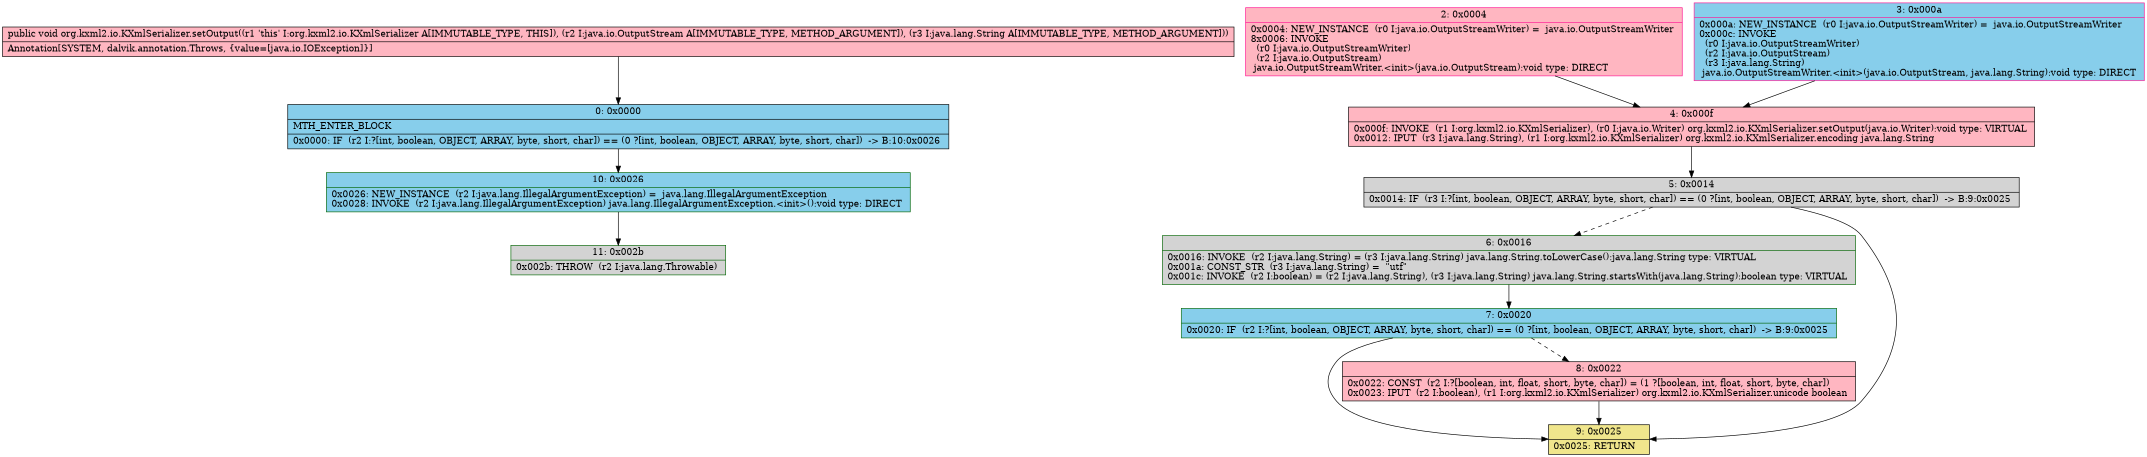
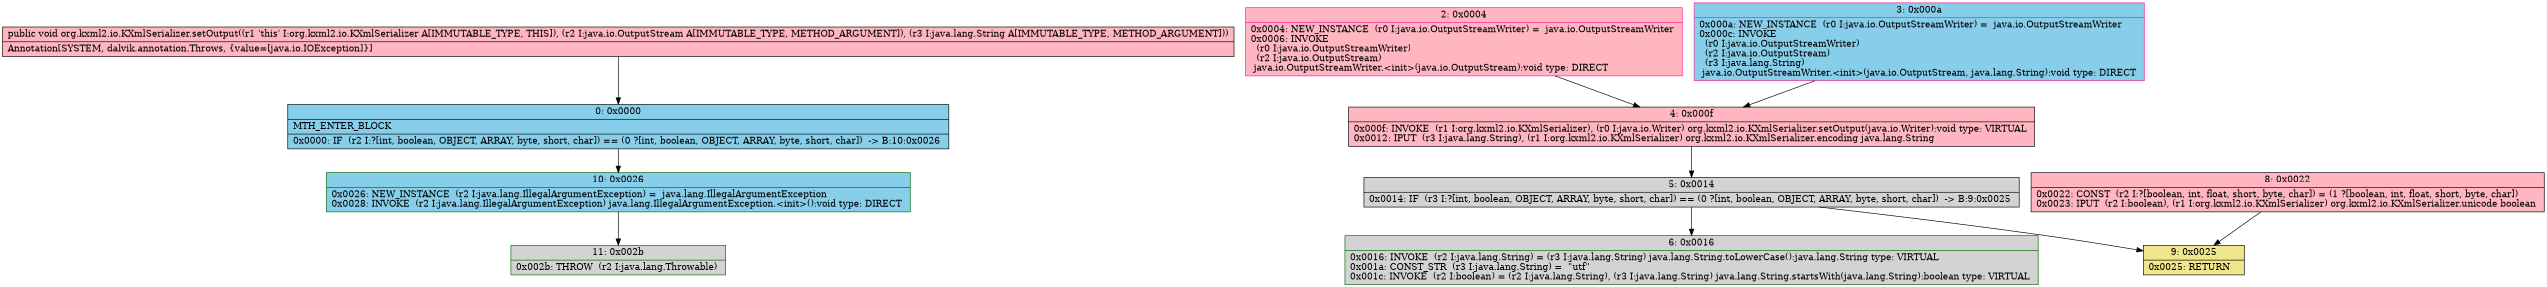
(1293, 39) -> (1293, 39)
(1617, 220) -> (1692, 218)
(1509, 323) -> none
